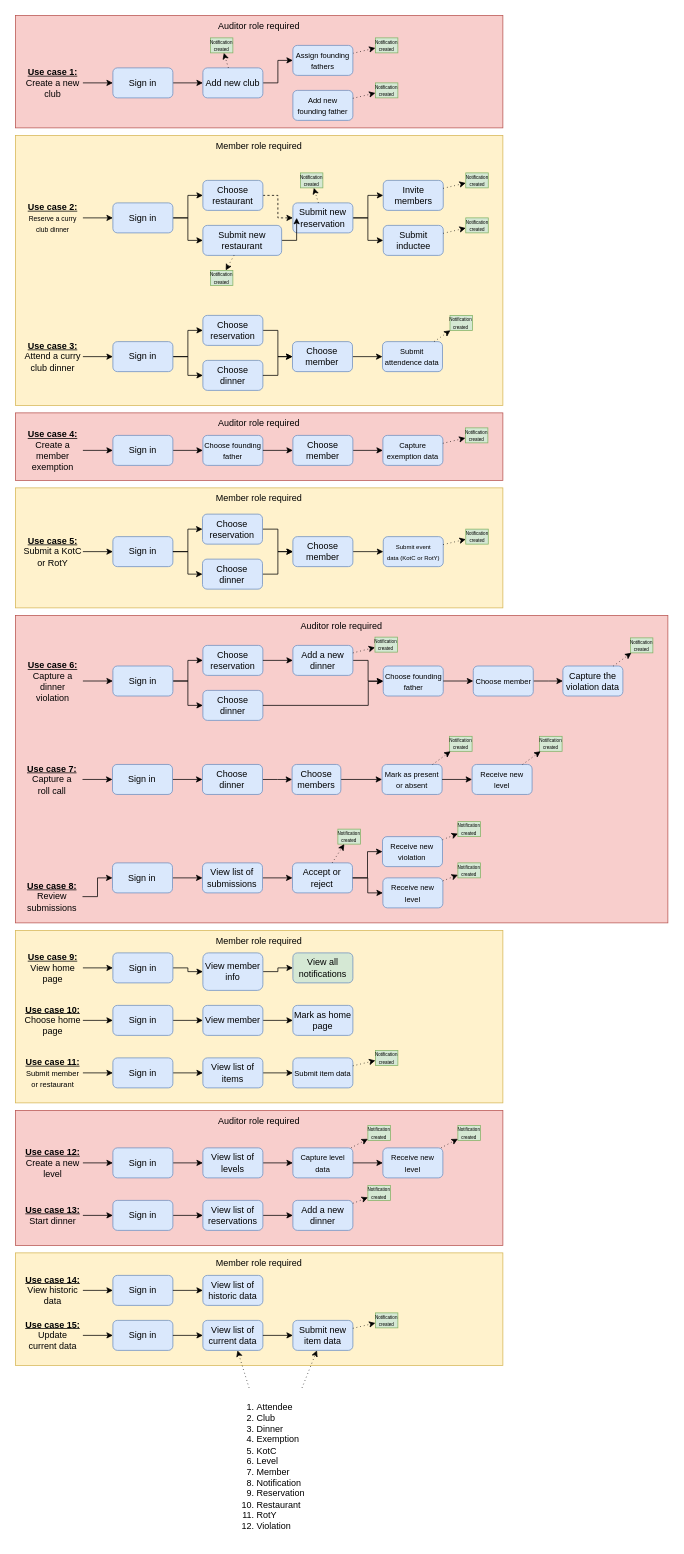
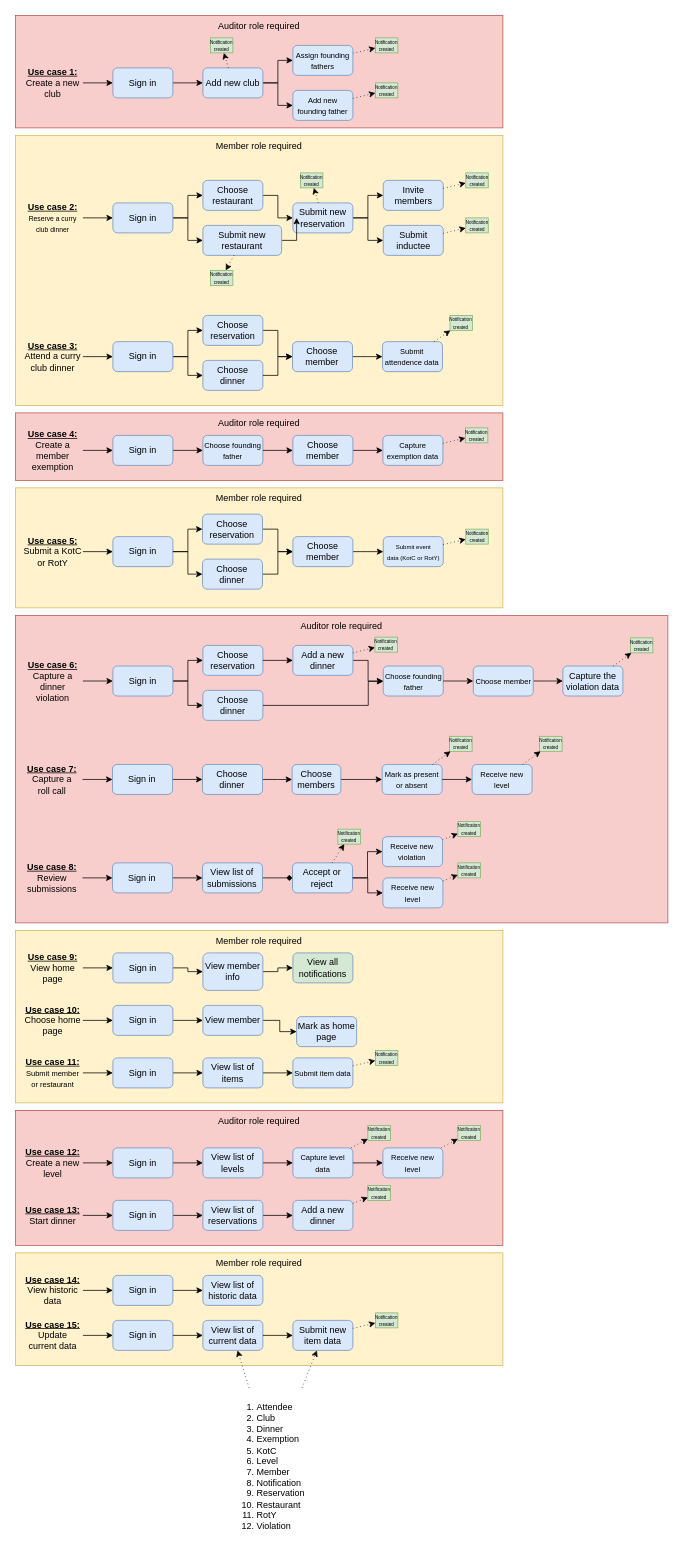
none -> (282, 105)
(278, 203) -> (278, 203)
(286, 878) -> (285, 878)
(52, 897) -> (52, 878)
(323, 1020) -> (327, 1032)
